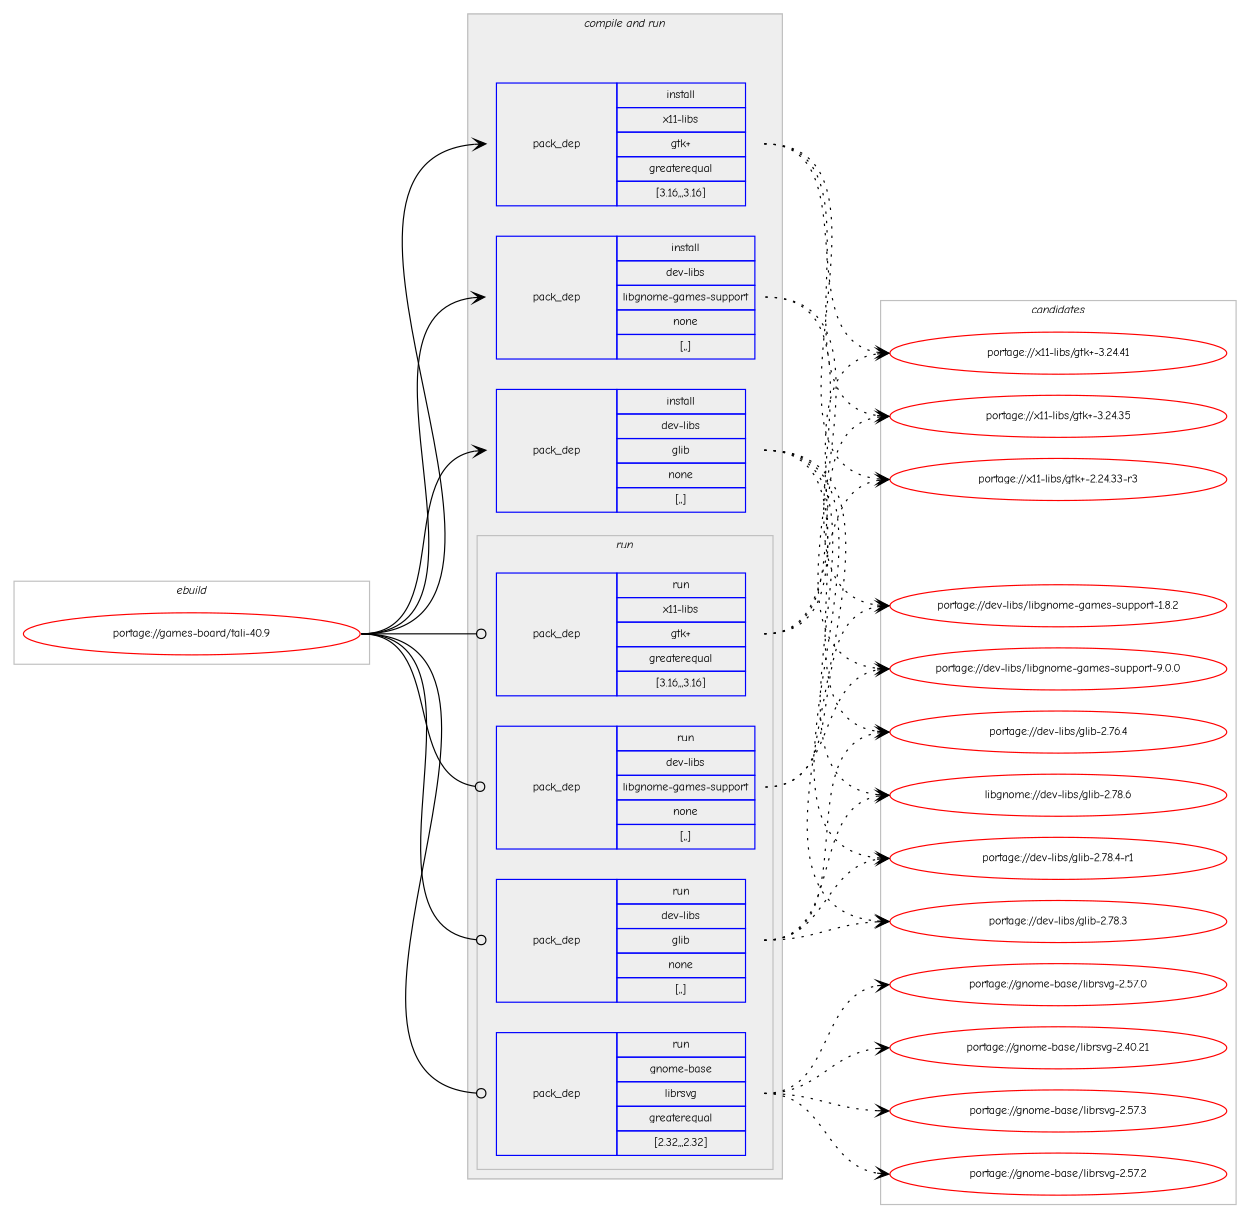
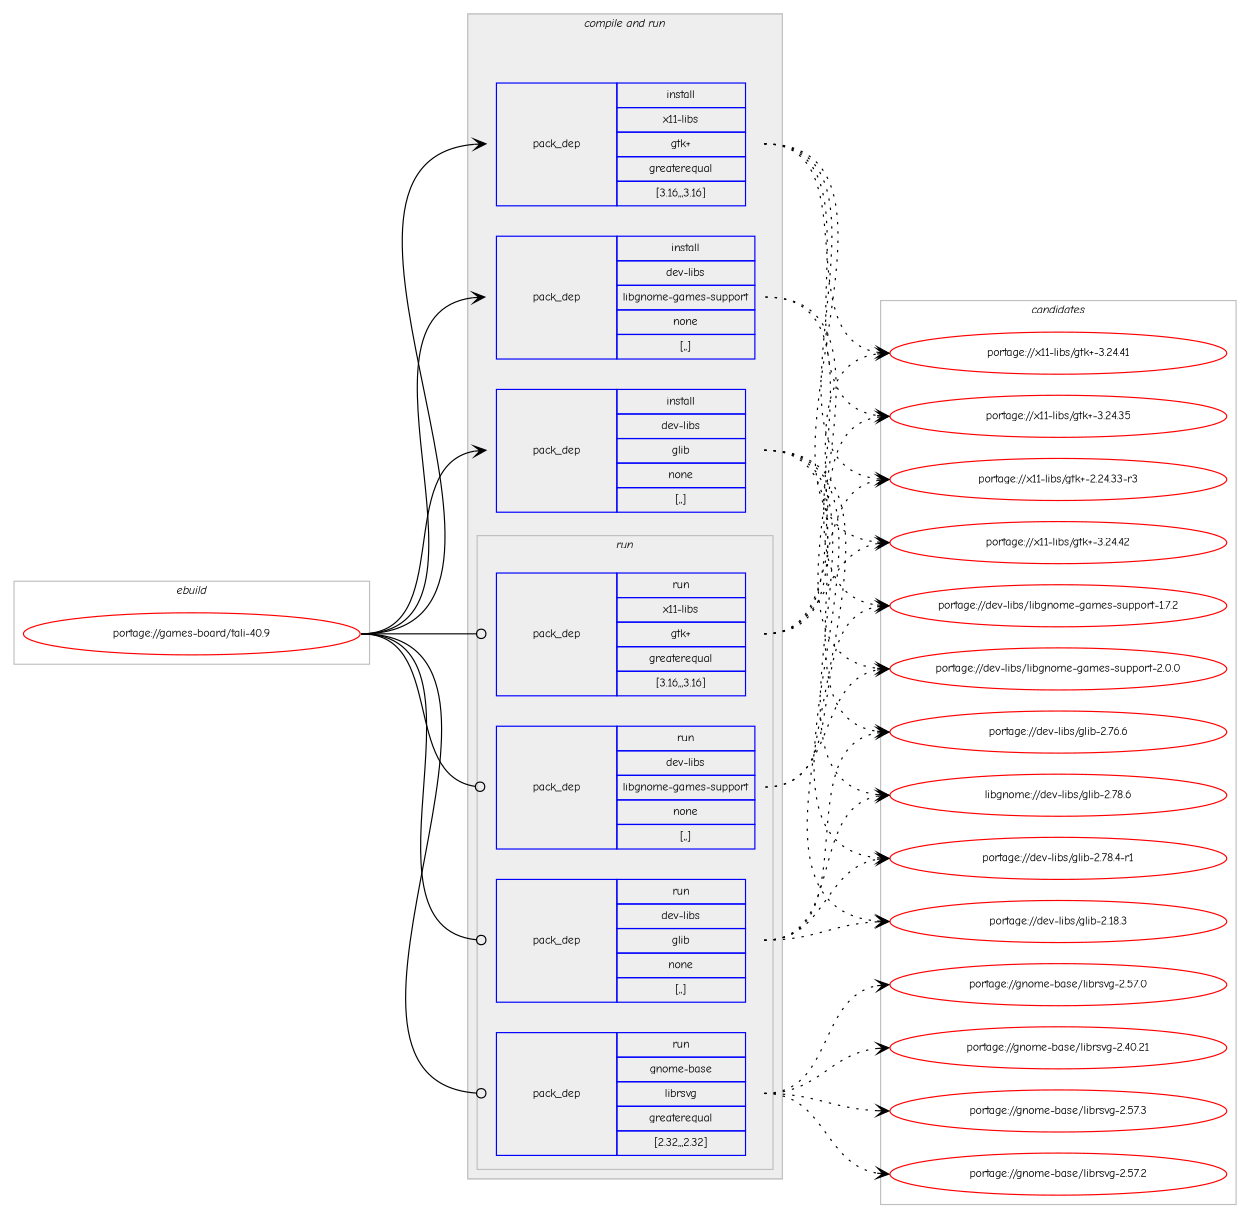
none -> (1058, 543)
(1058, 606) -> (1058, 606)
(1058, 669) -> (1058, 669)
(1058, 732) -> (1058, 732)
(1058, 922) -> (1058, 922)
